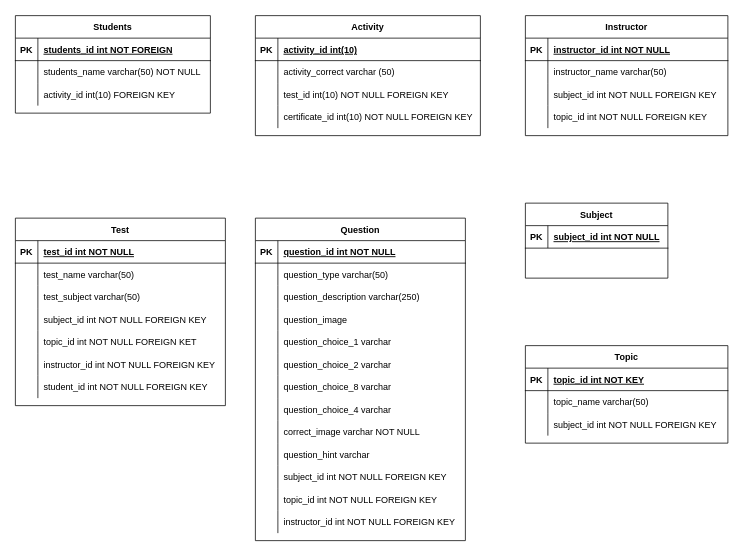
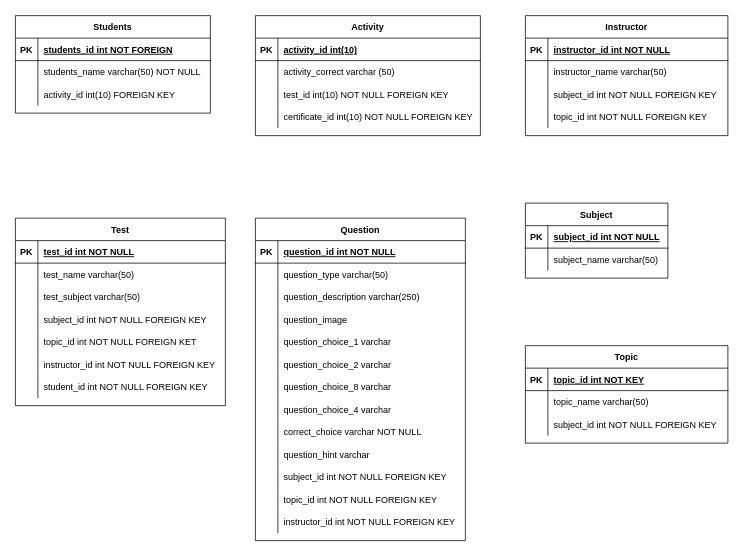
none -> (608, 259)
(354, 432) -> (357, 432)
